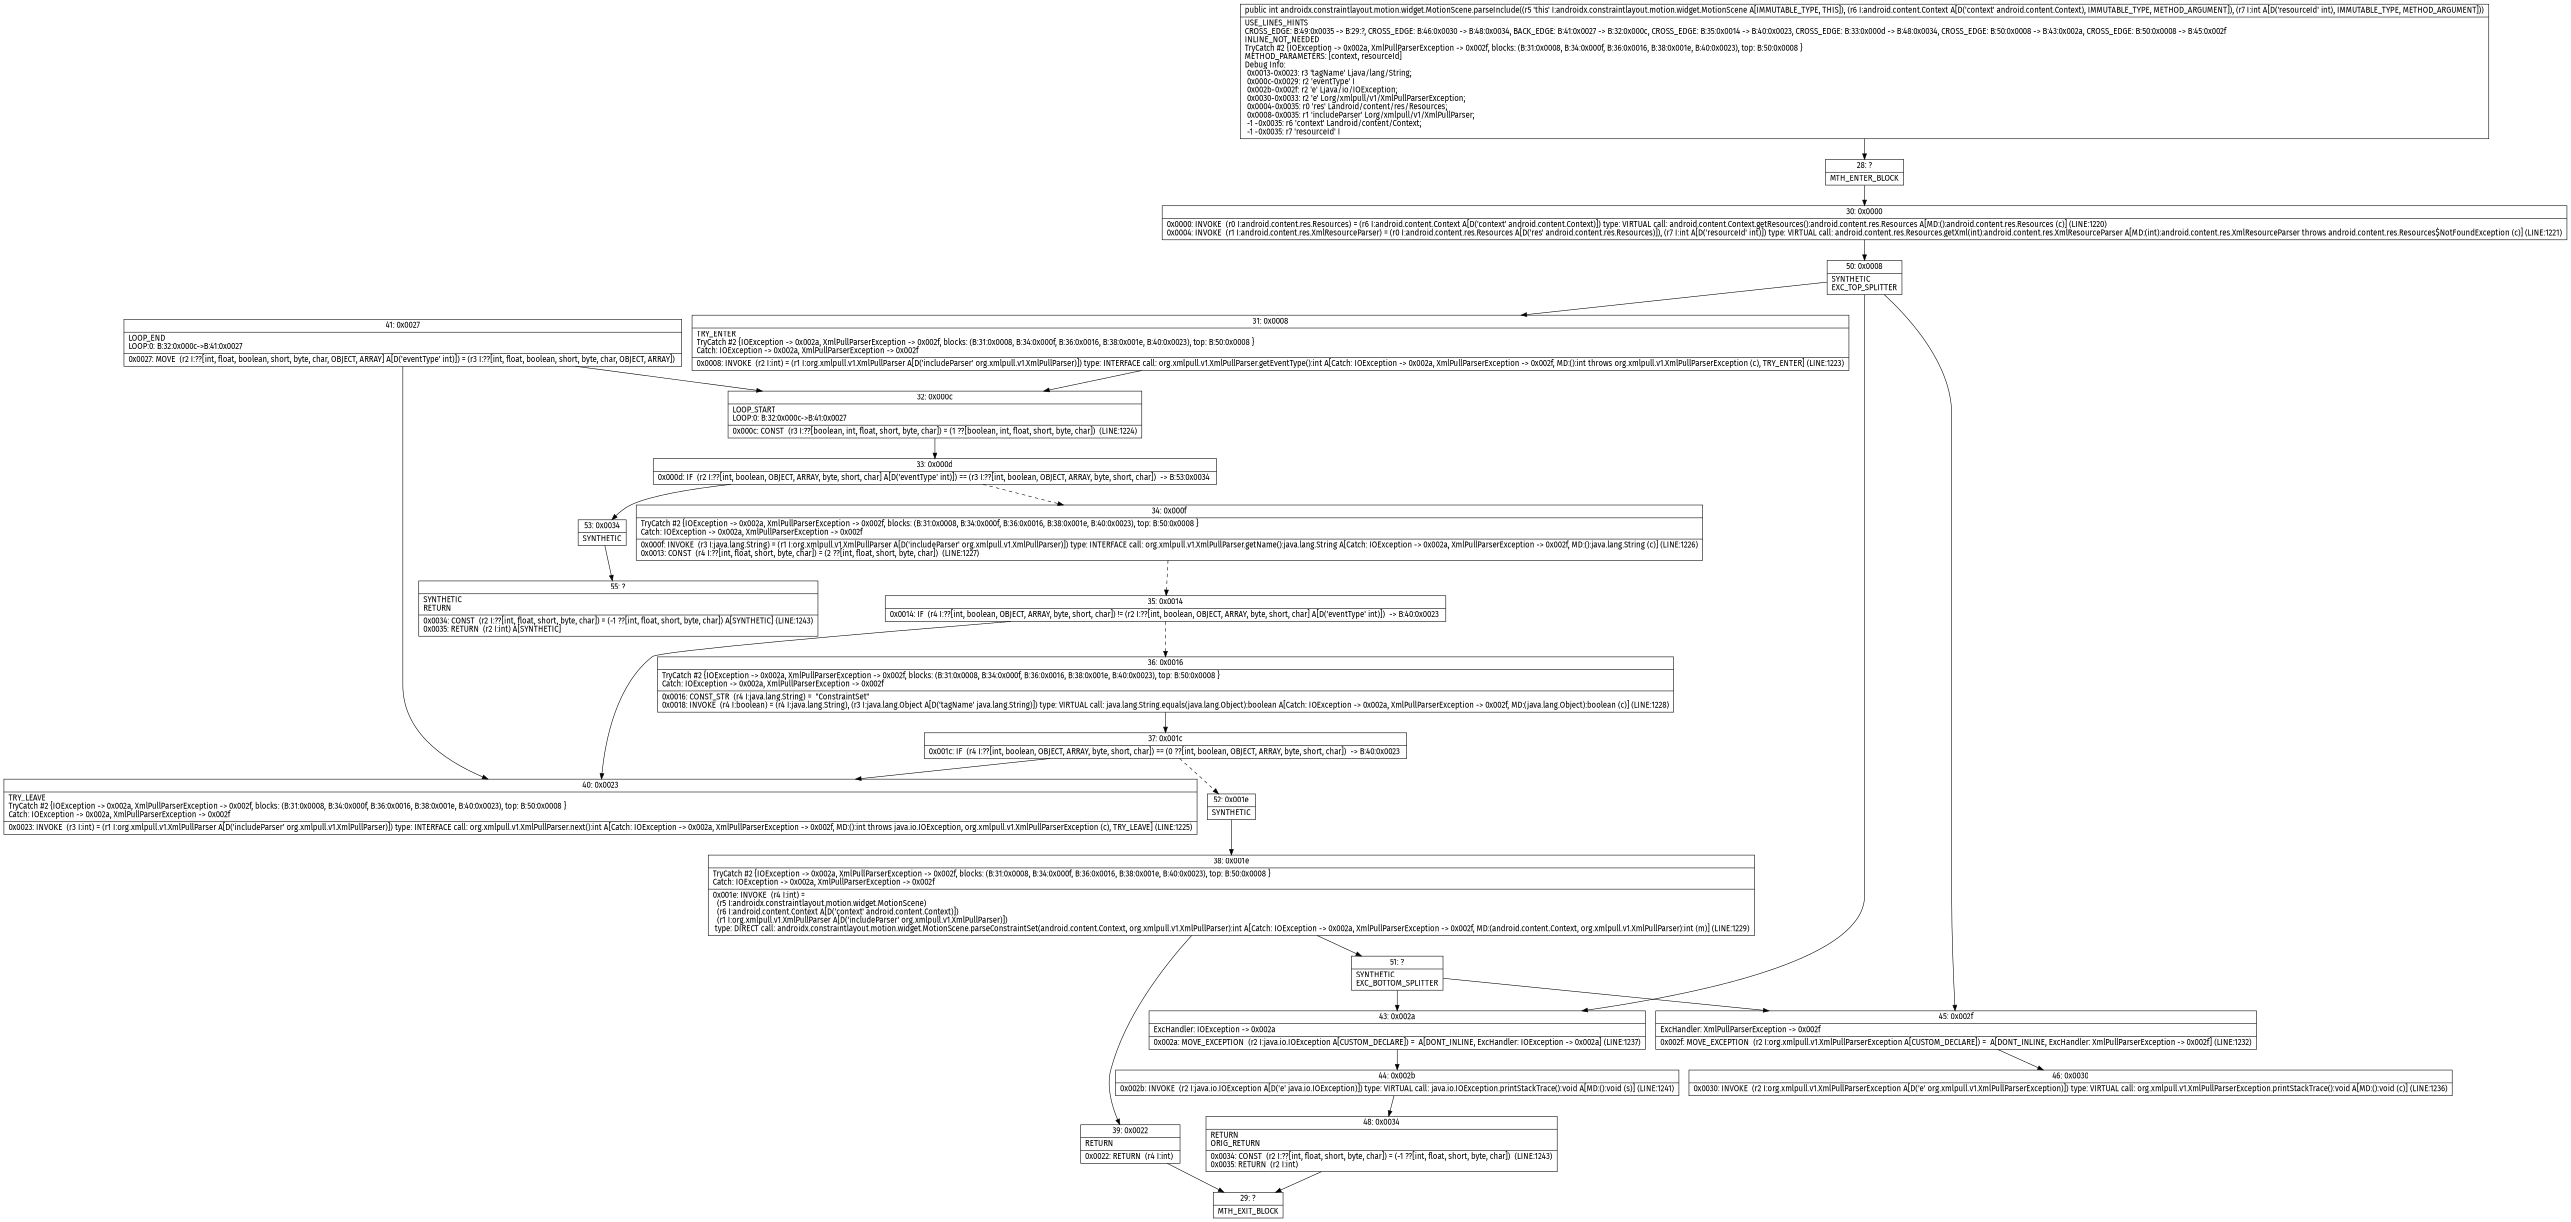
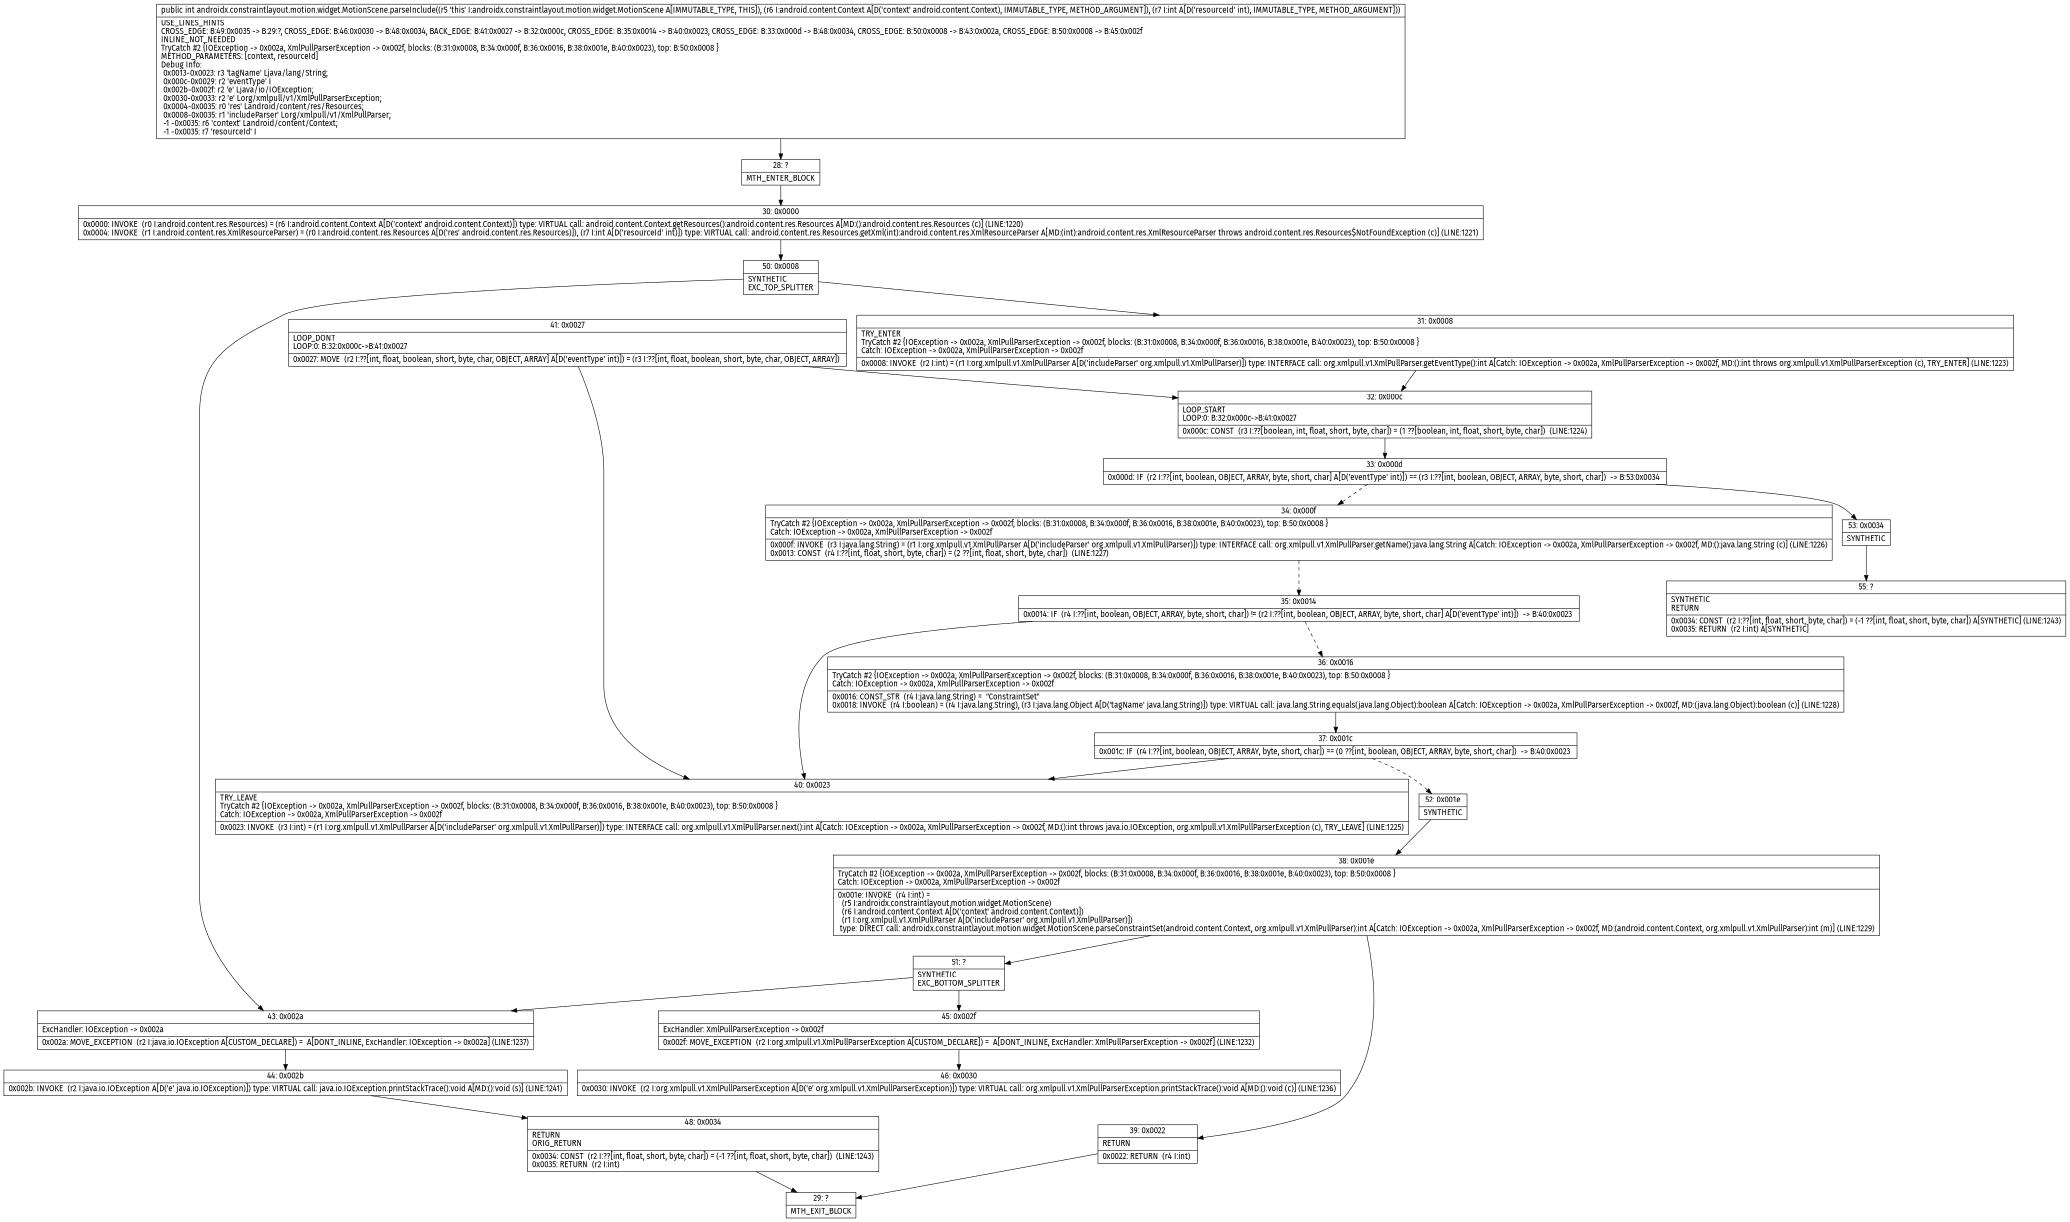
(147, 338) -> (314, 338)
(1952, 639) -> none
